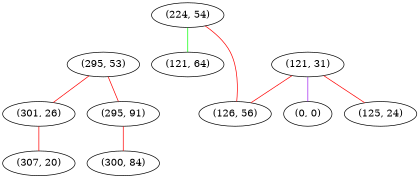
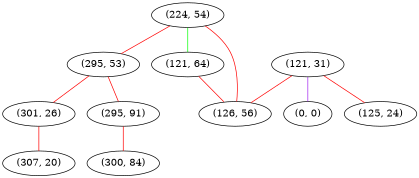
none -> (146, 40)
none -> (211, 89)
